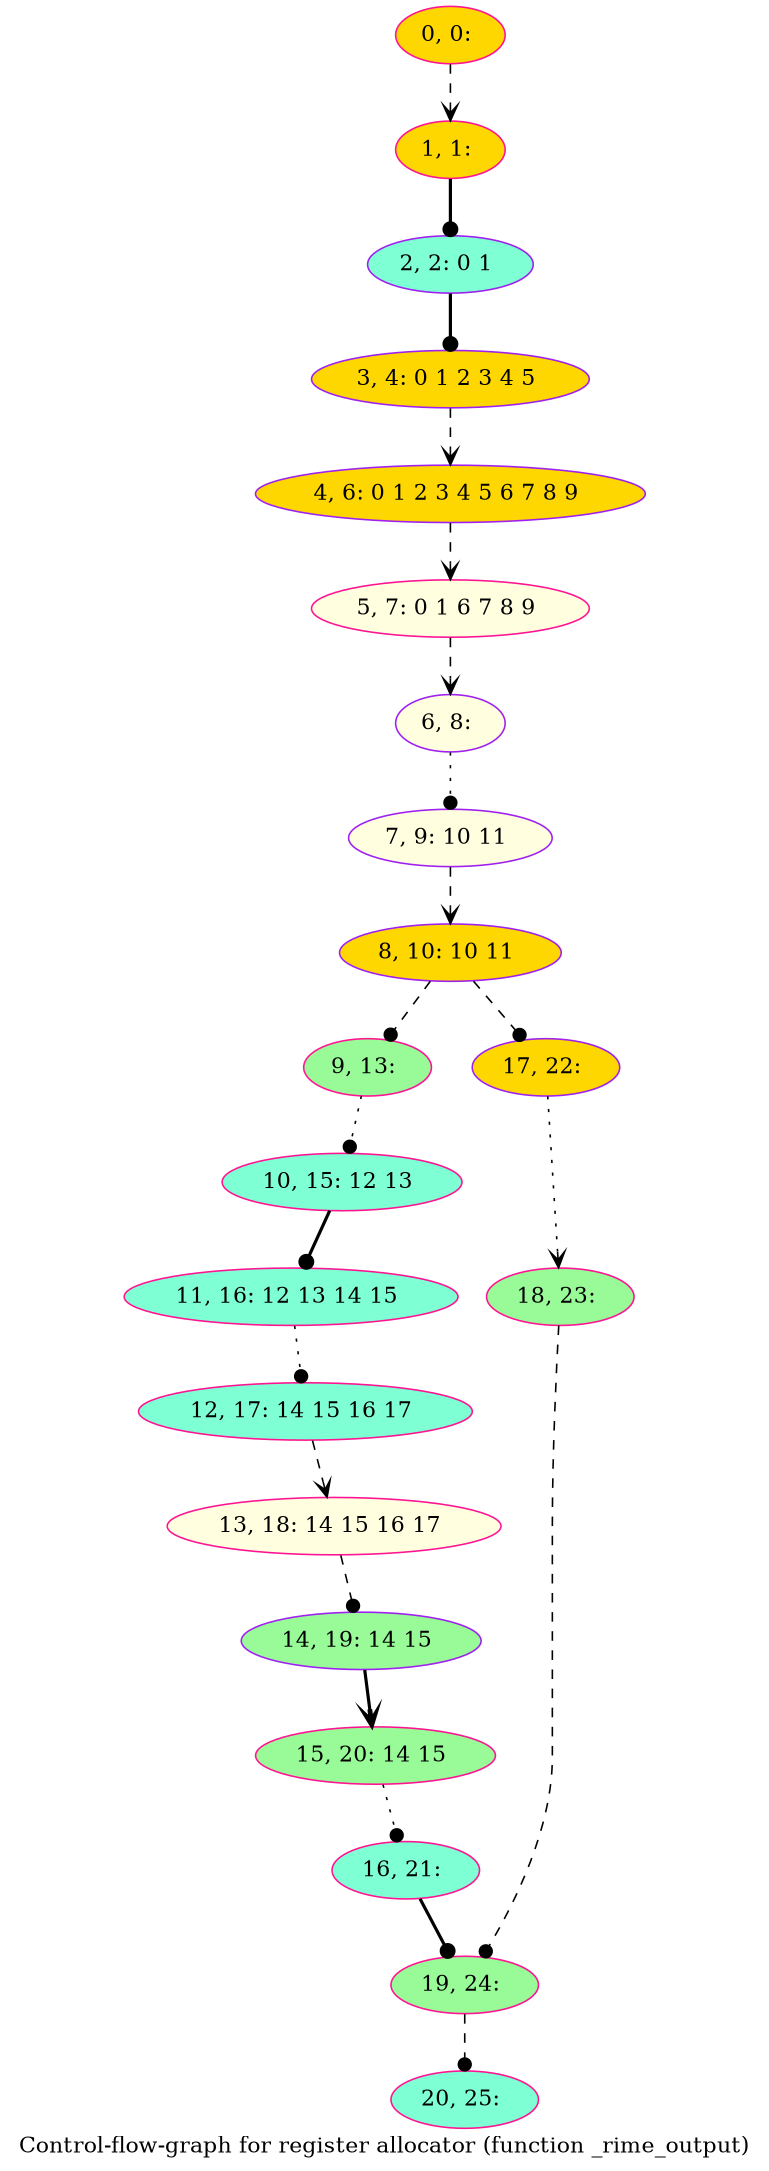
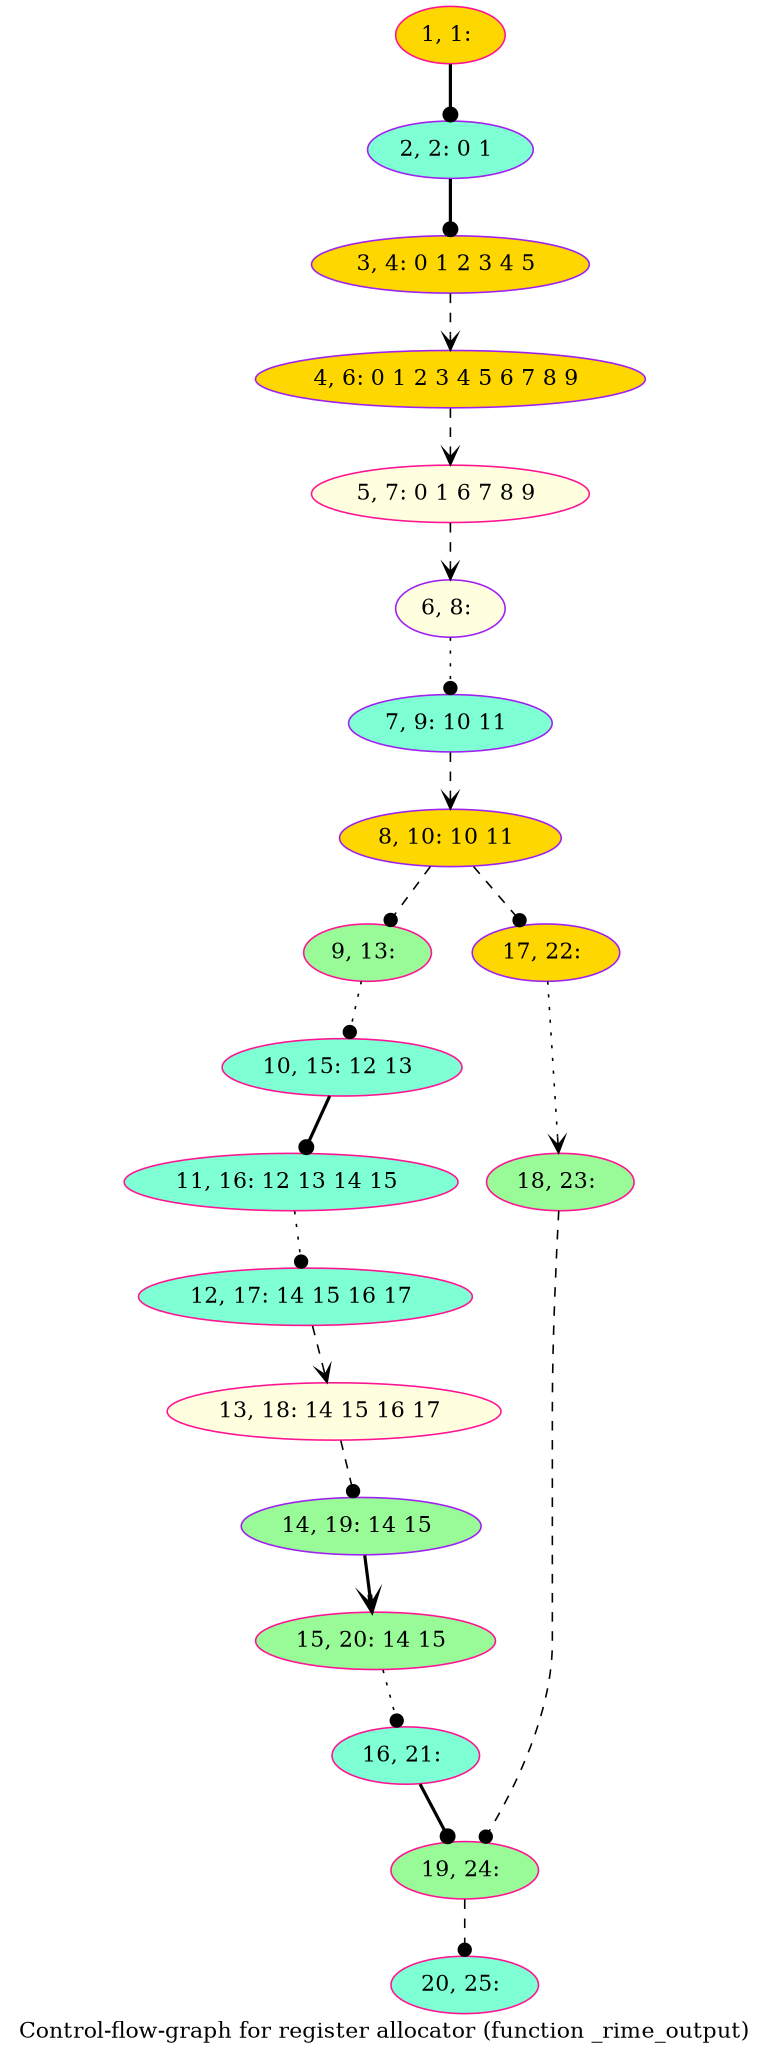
(450, 35) -> none
(450, 838) -> (450, 723)
